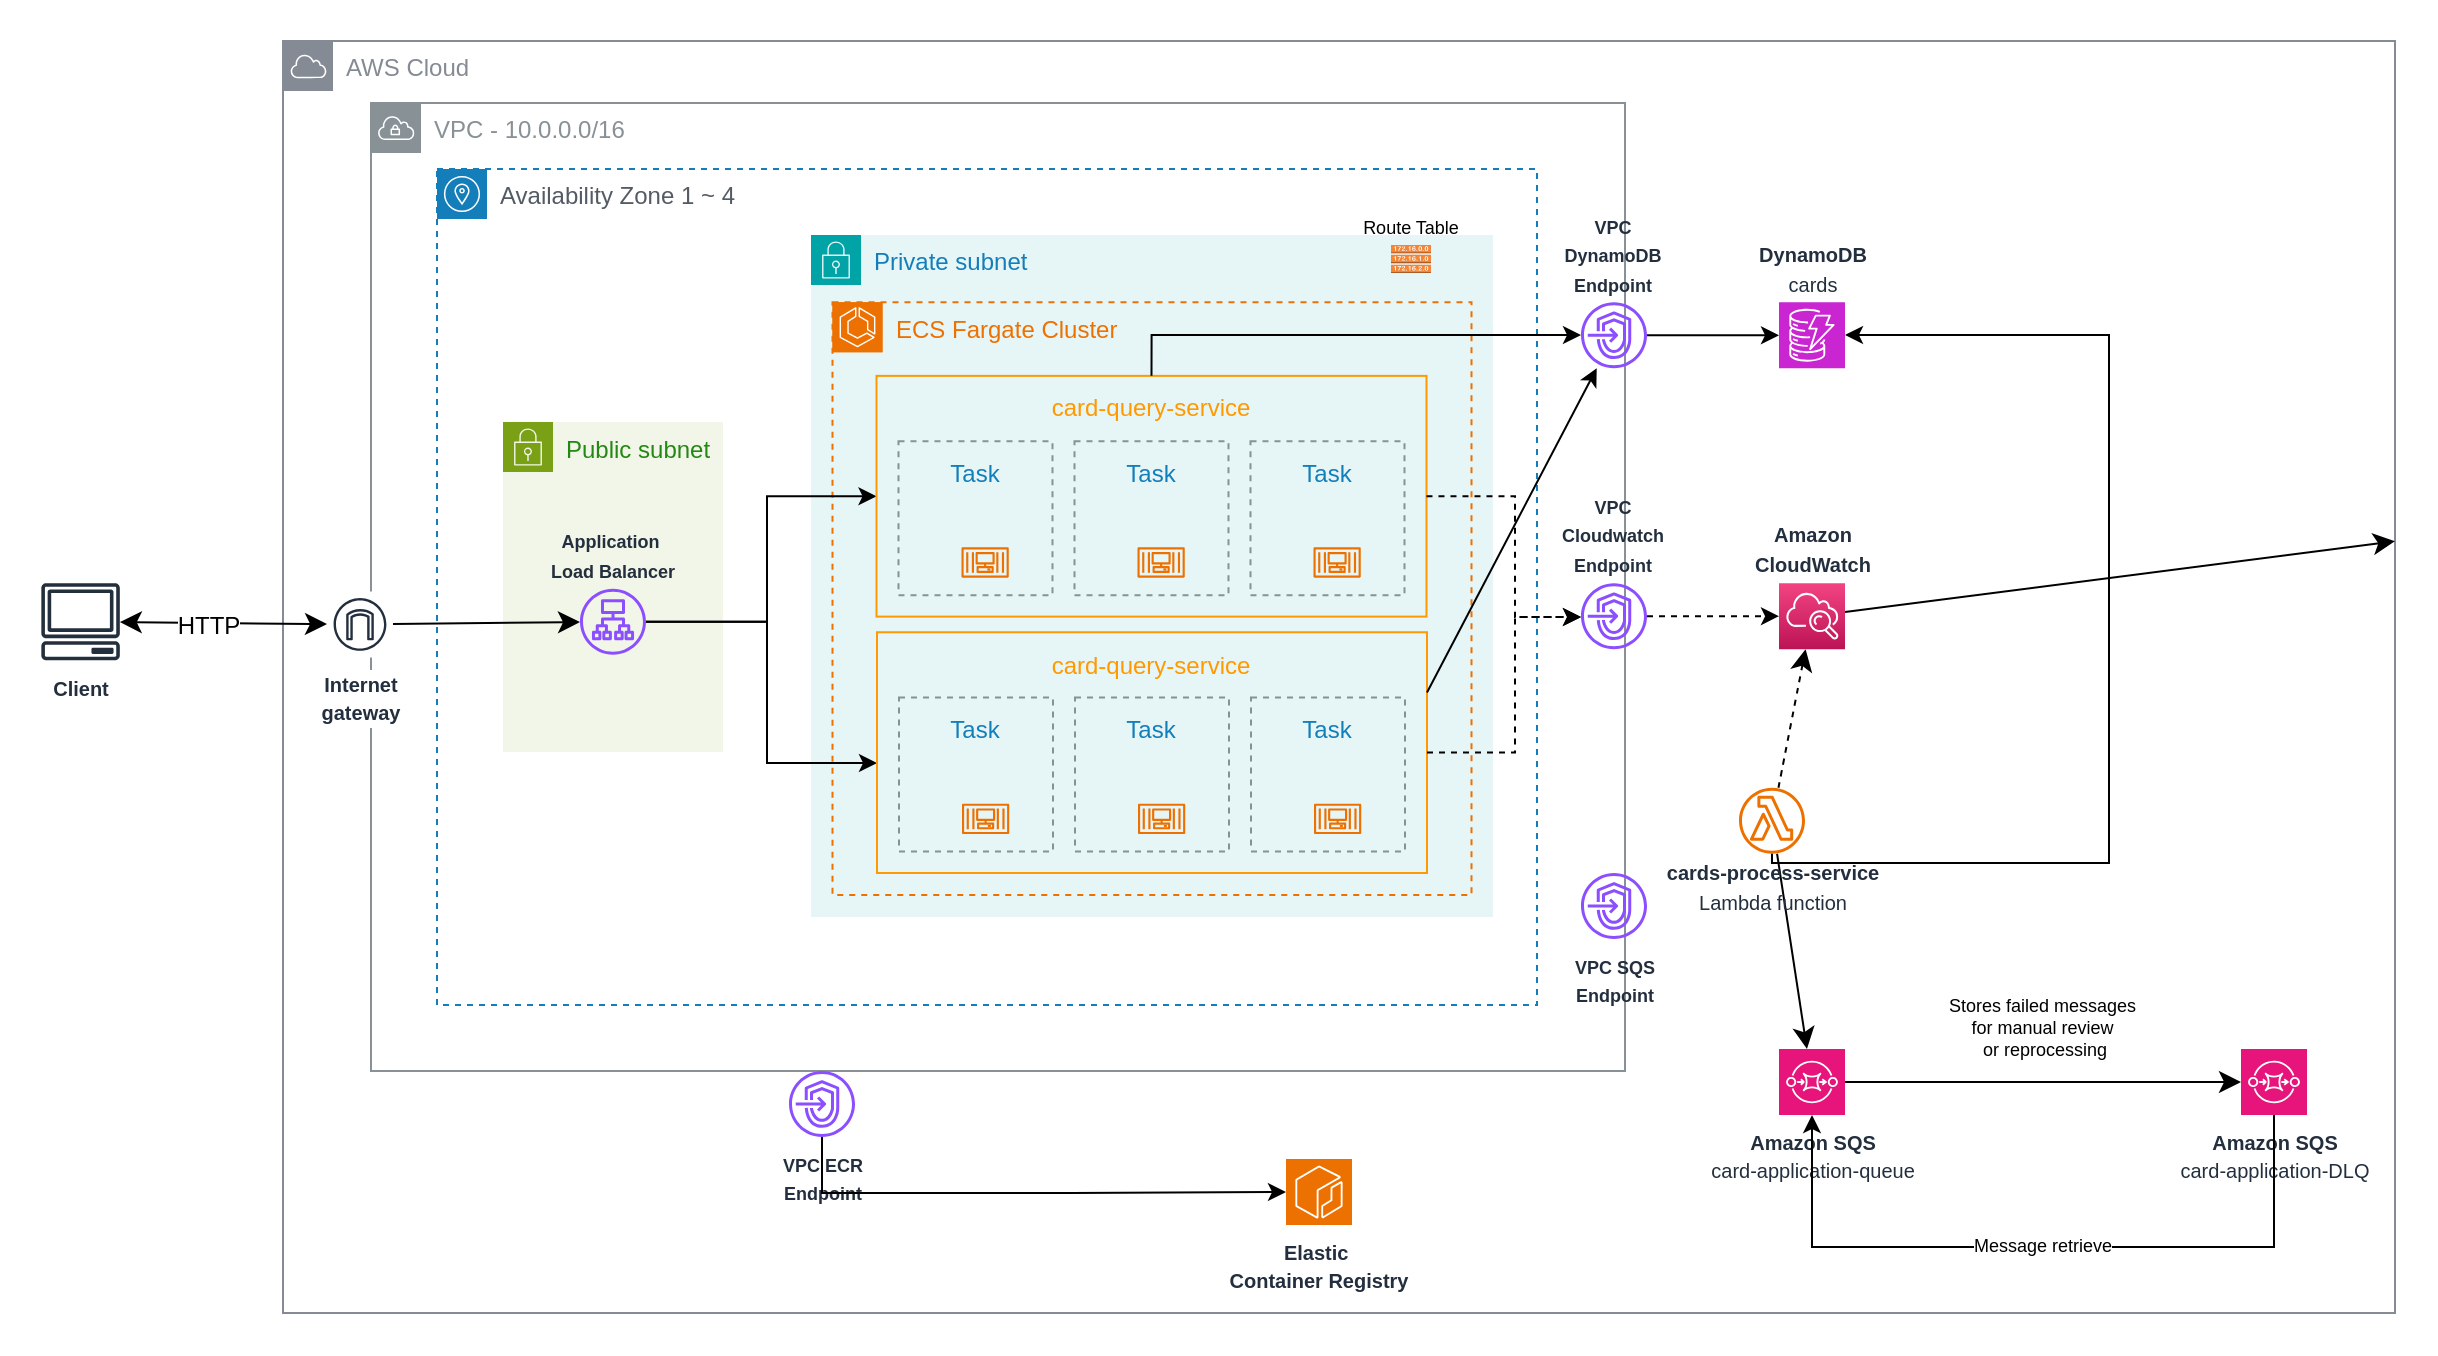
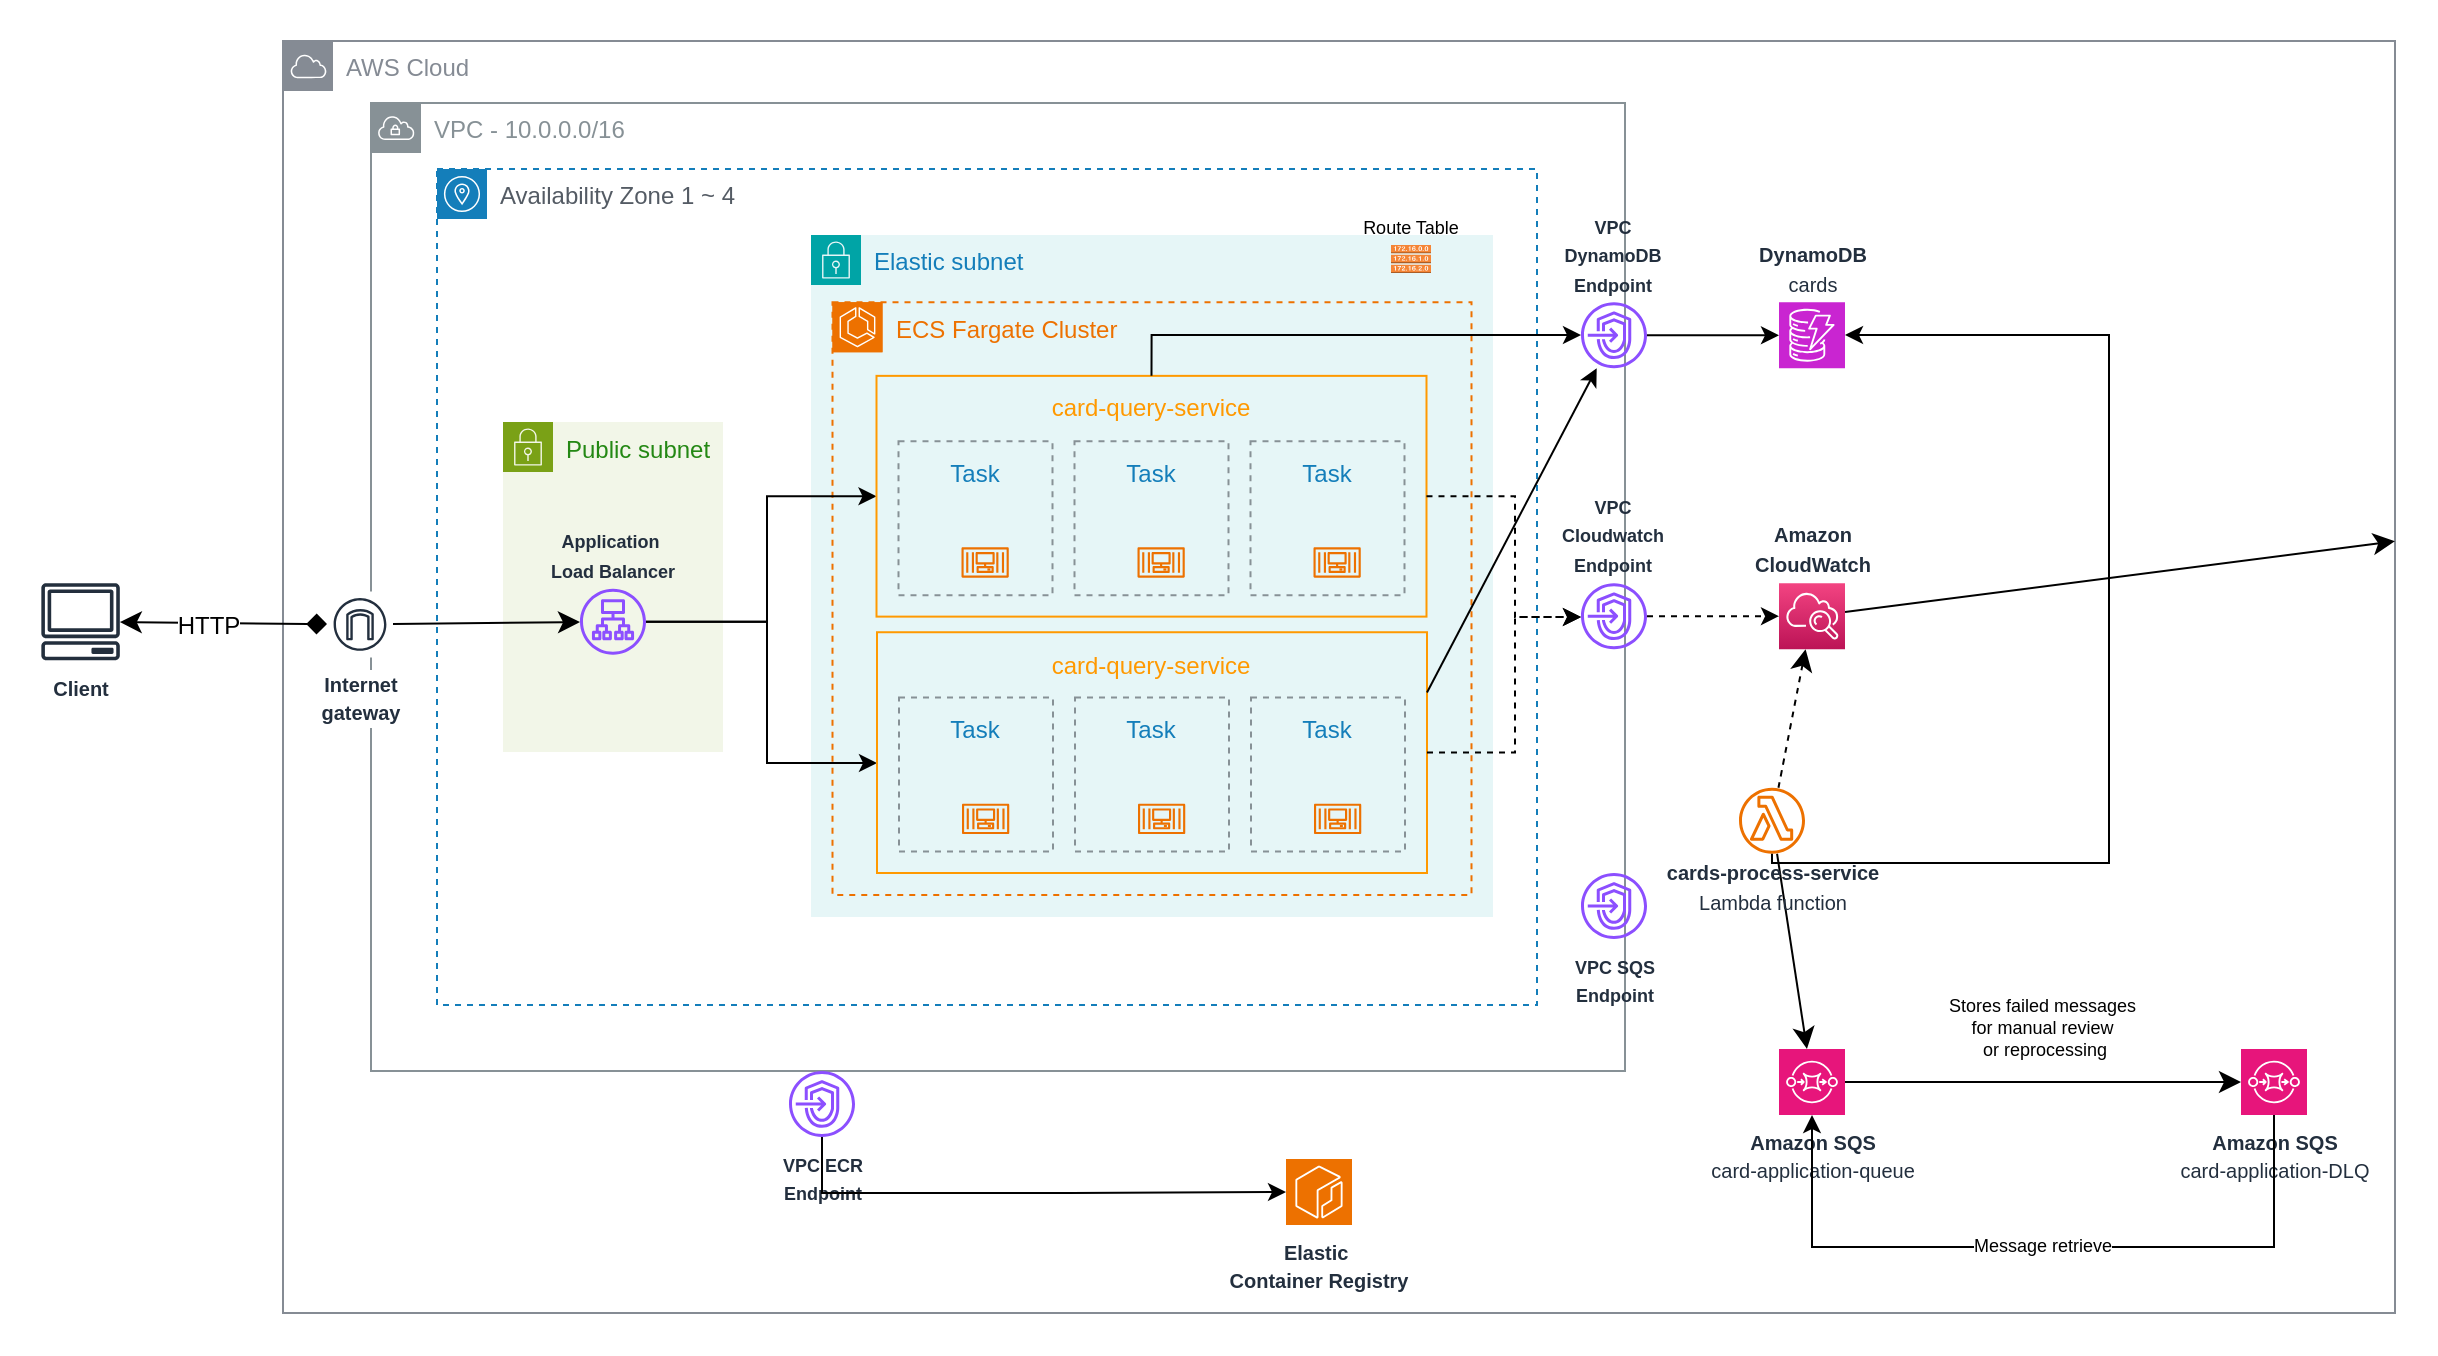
(963, 263) -> (960, 263)
(308, 624) -> (307, 624)
